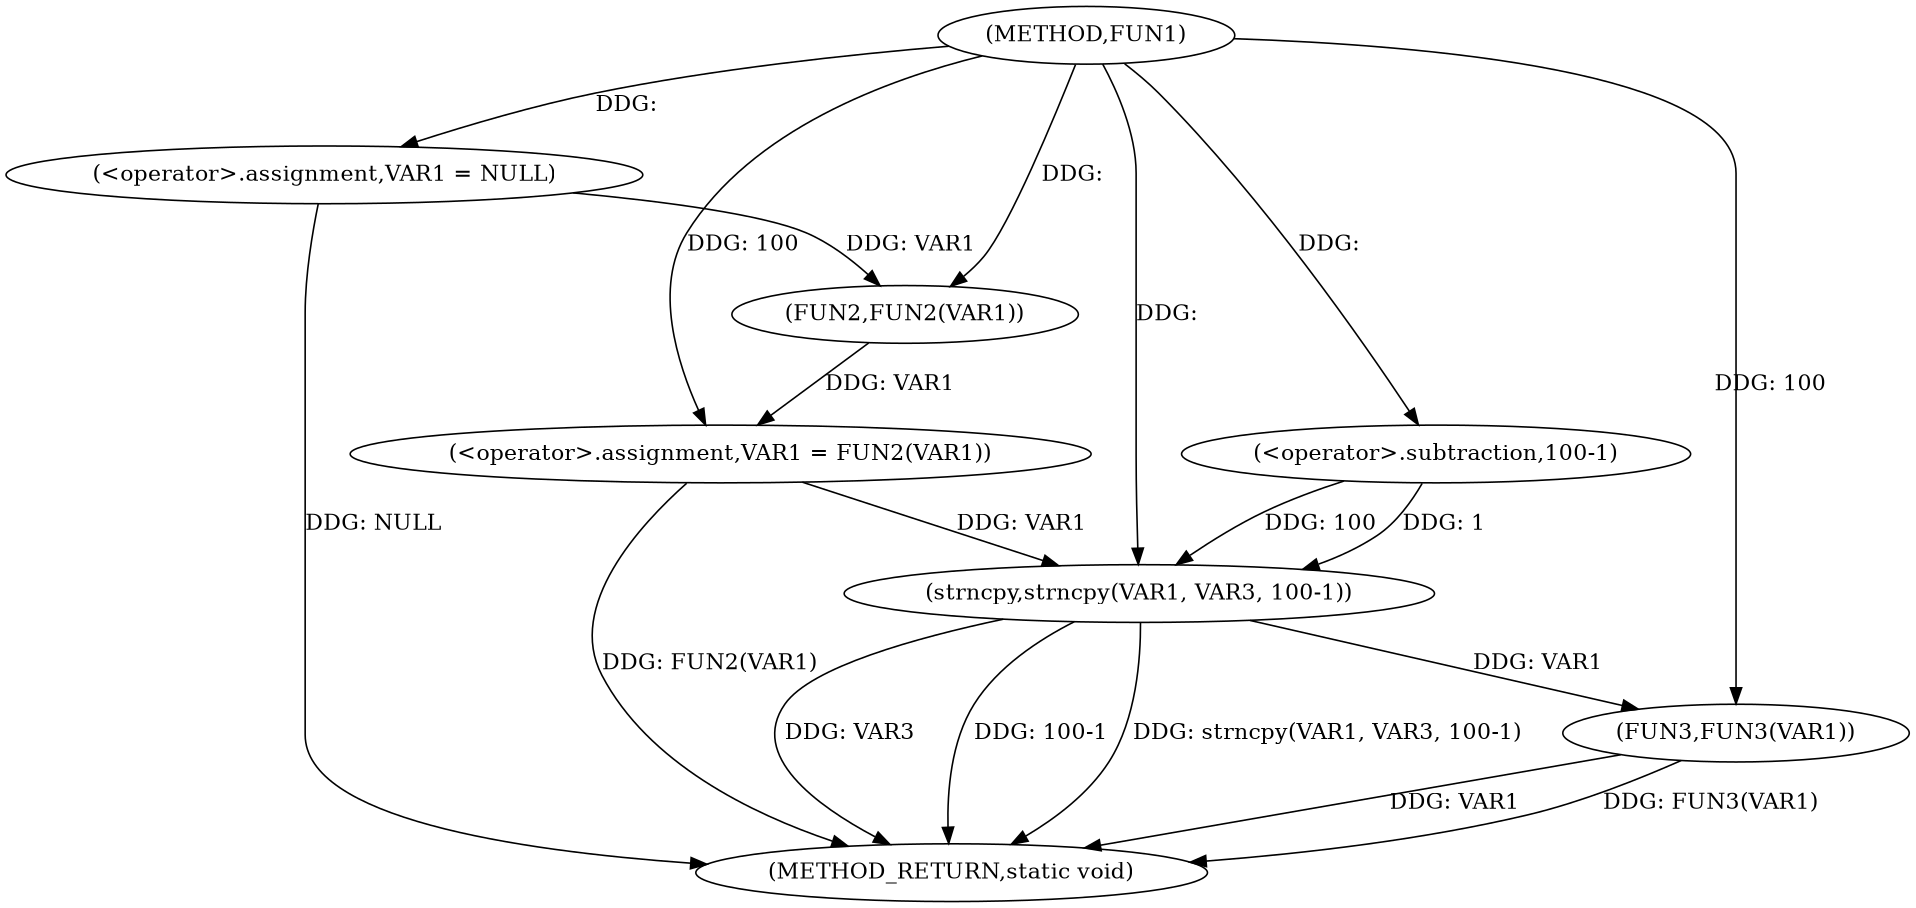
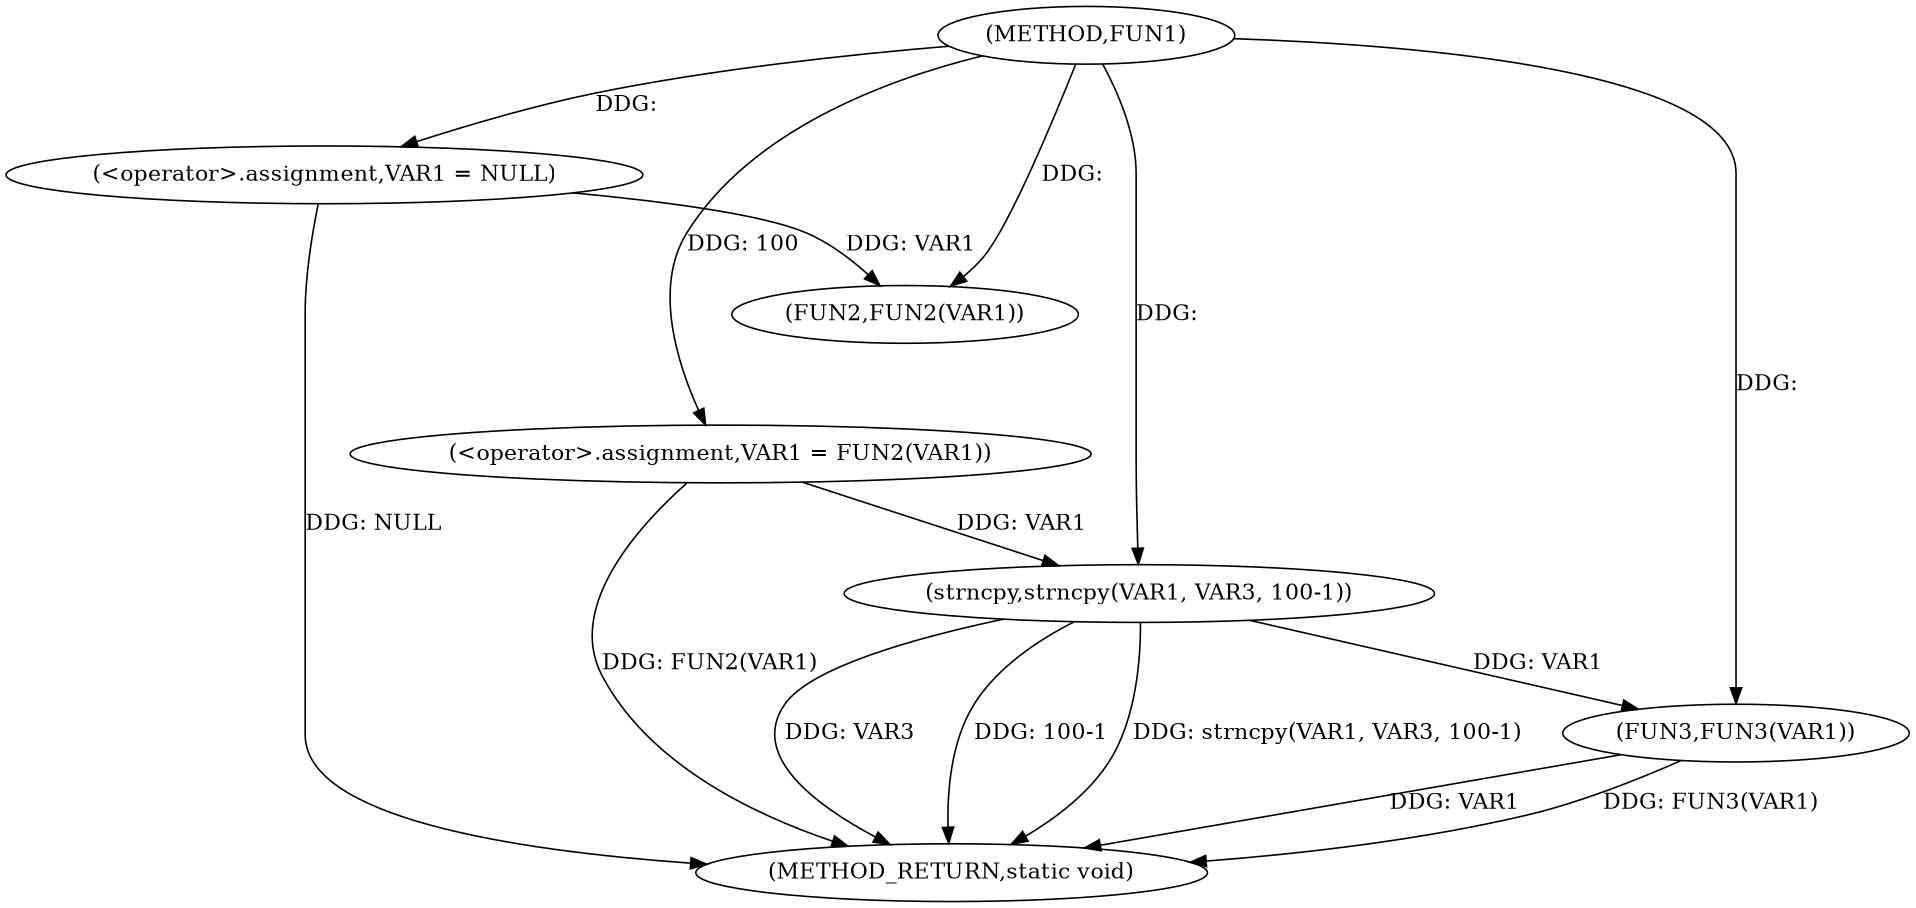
(820, 379) -> none
(1771, 384) -> (1771, 384)
(1436, 454) -> none
